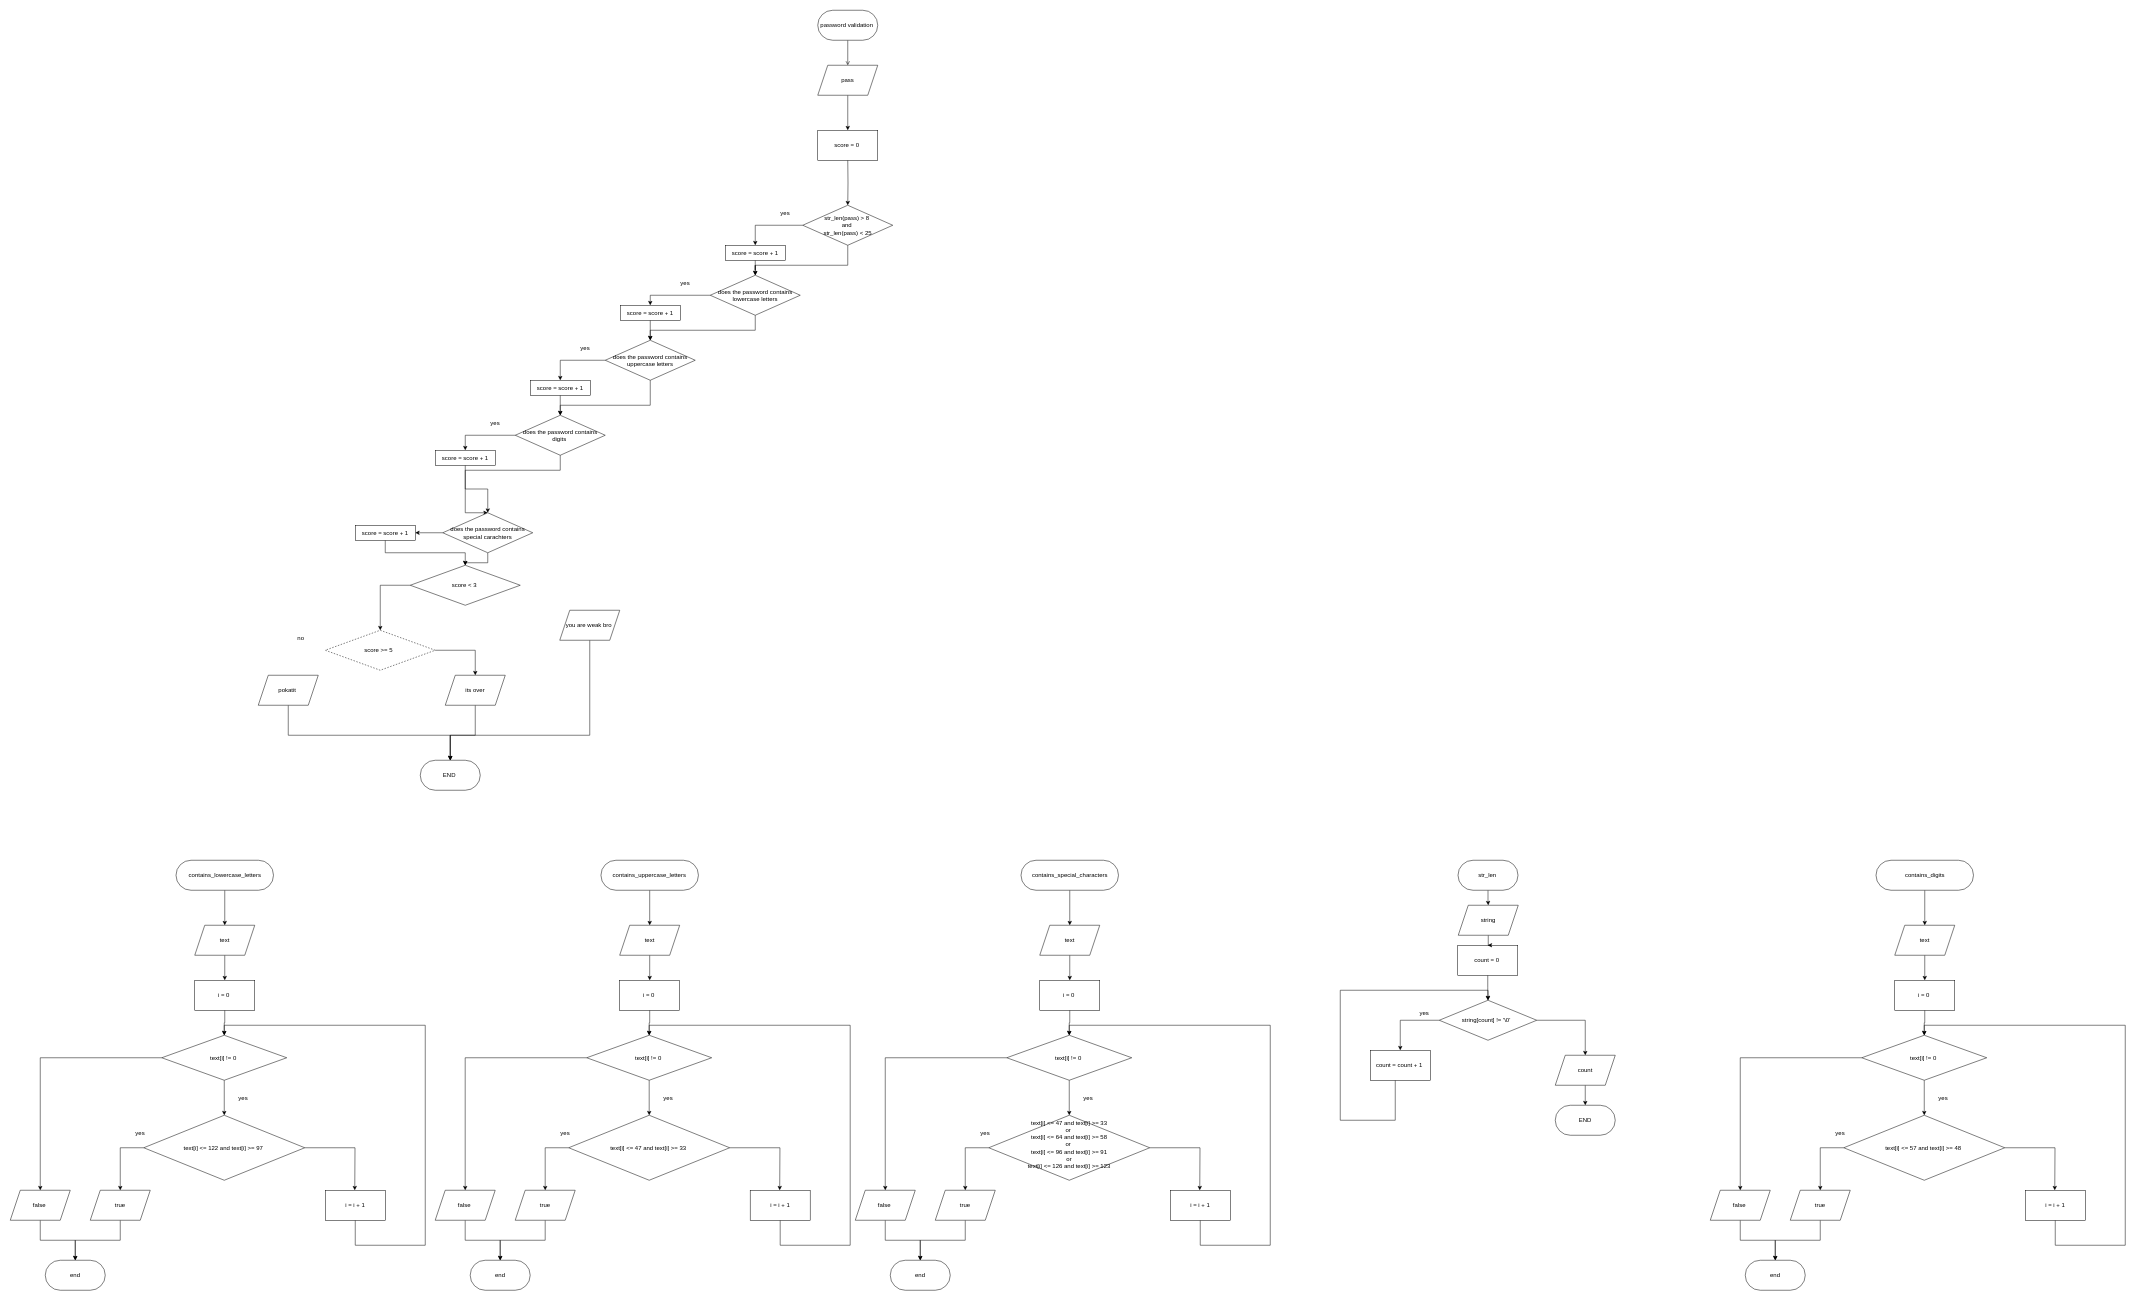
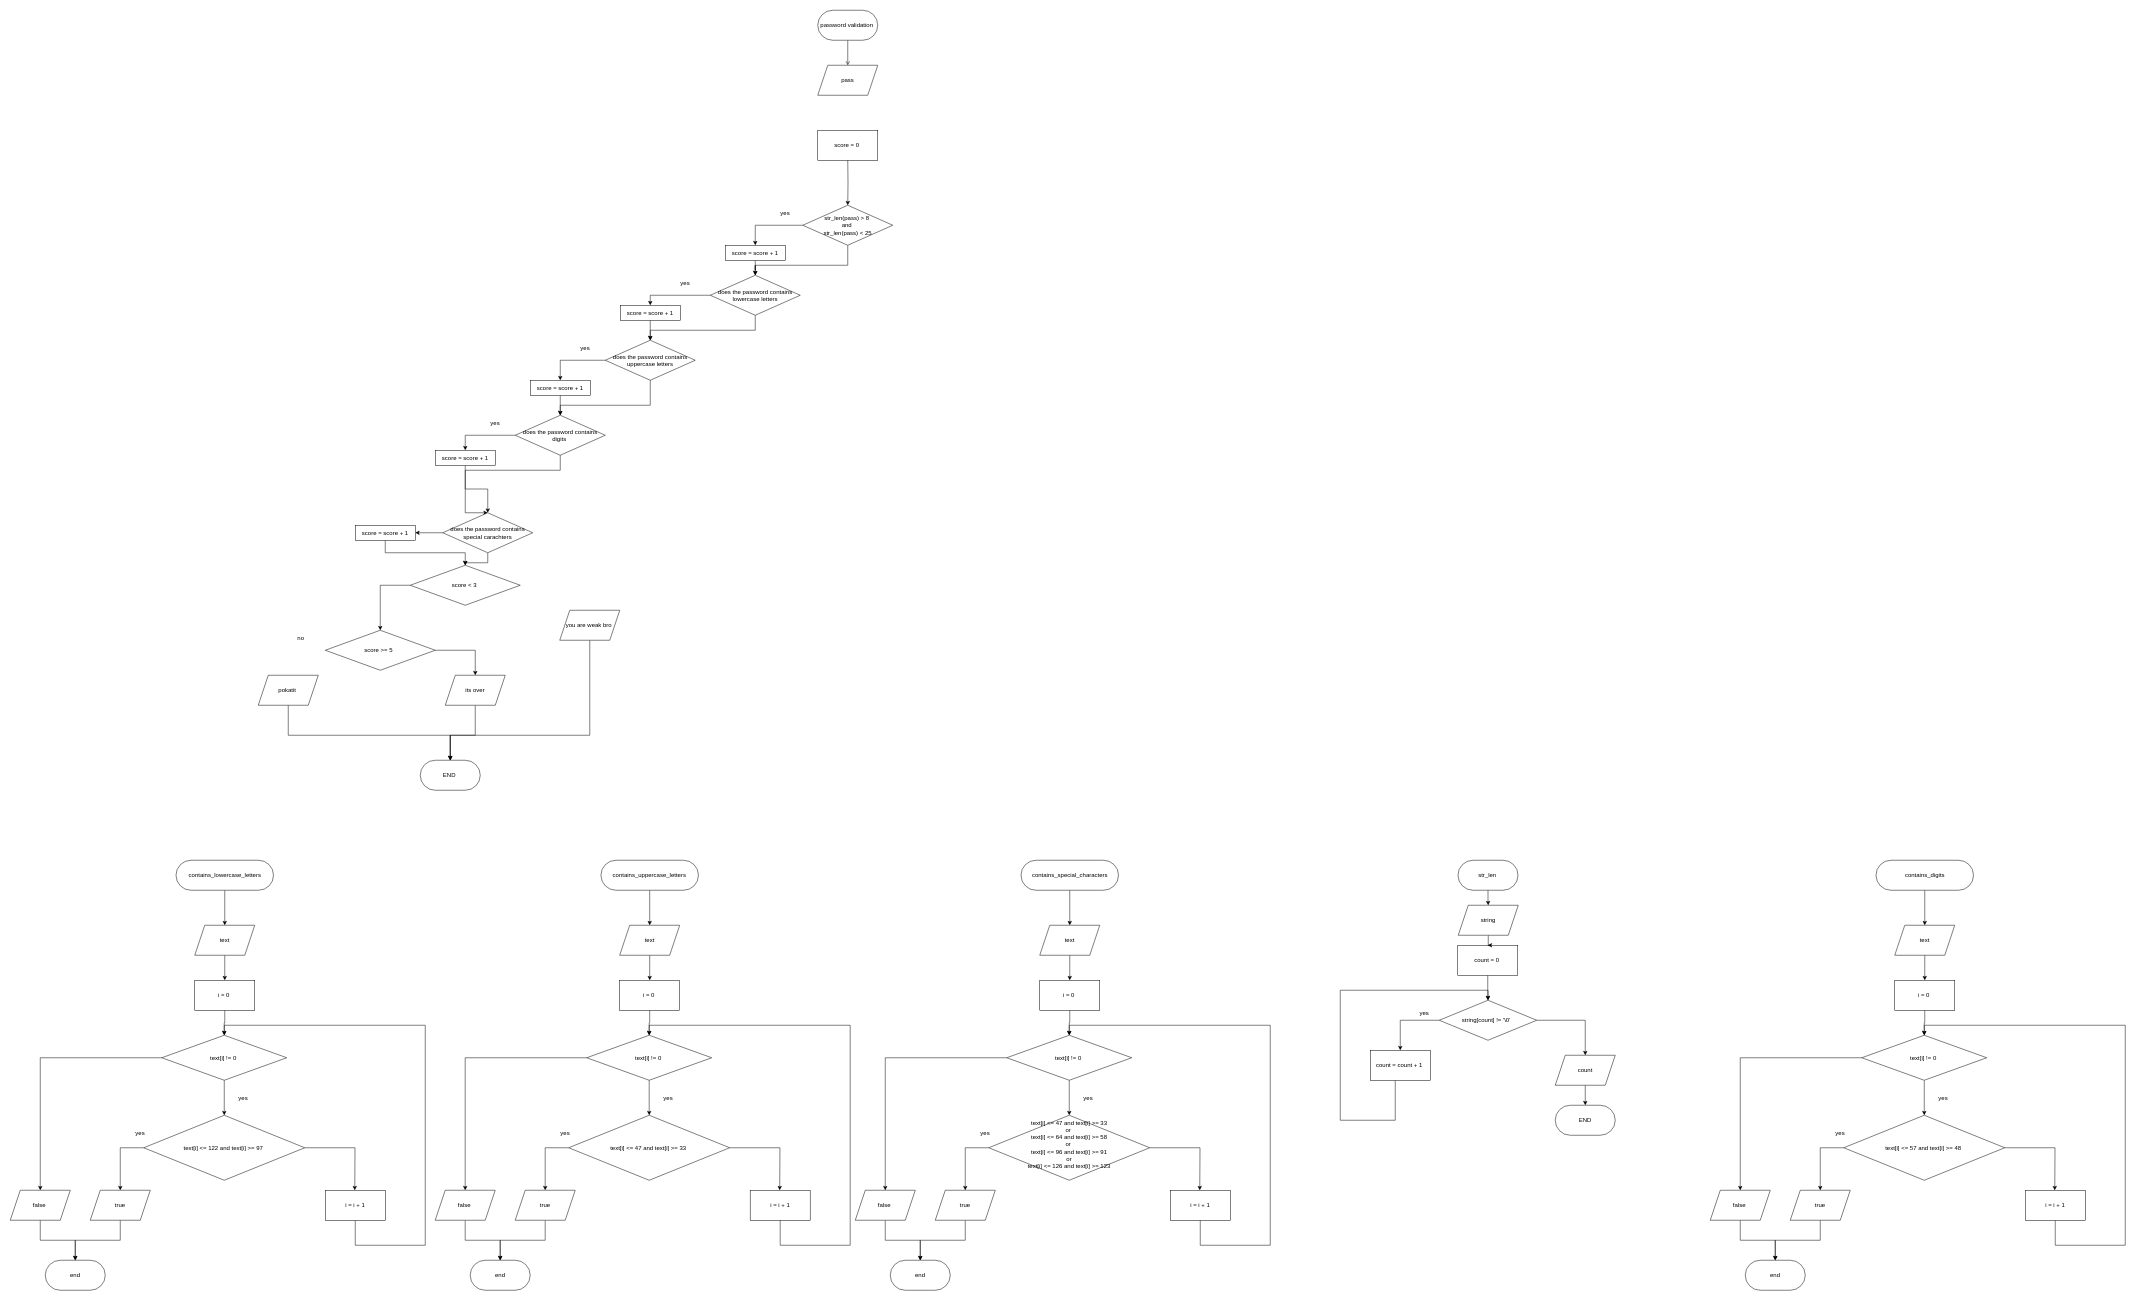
(848, 125) -> none
(380, 650) -> (380, 650)
